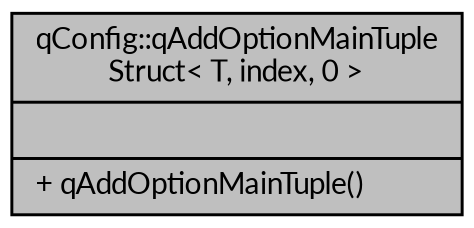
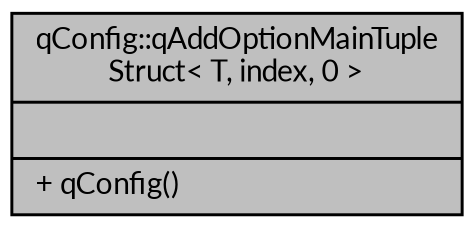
(201, 185) -> (108, 185)
